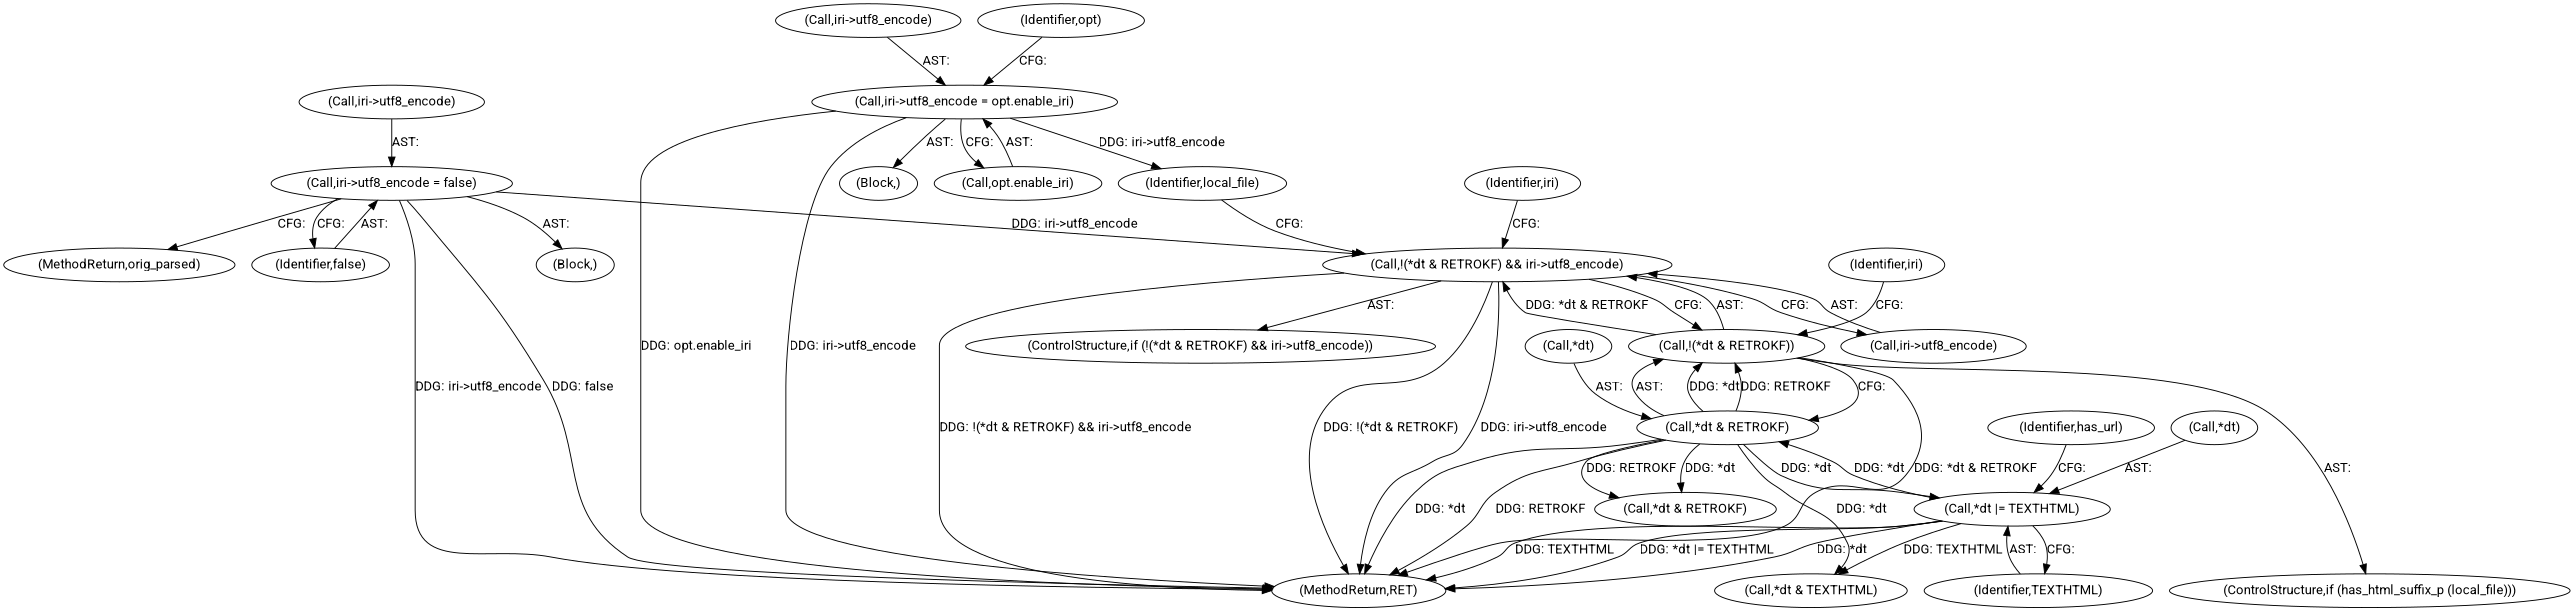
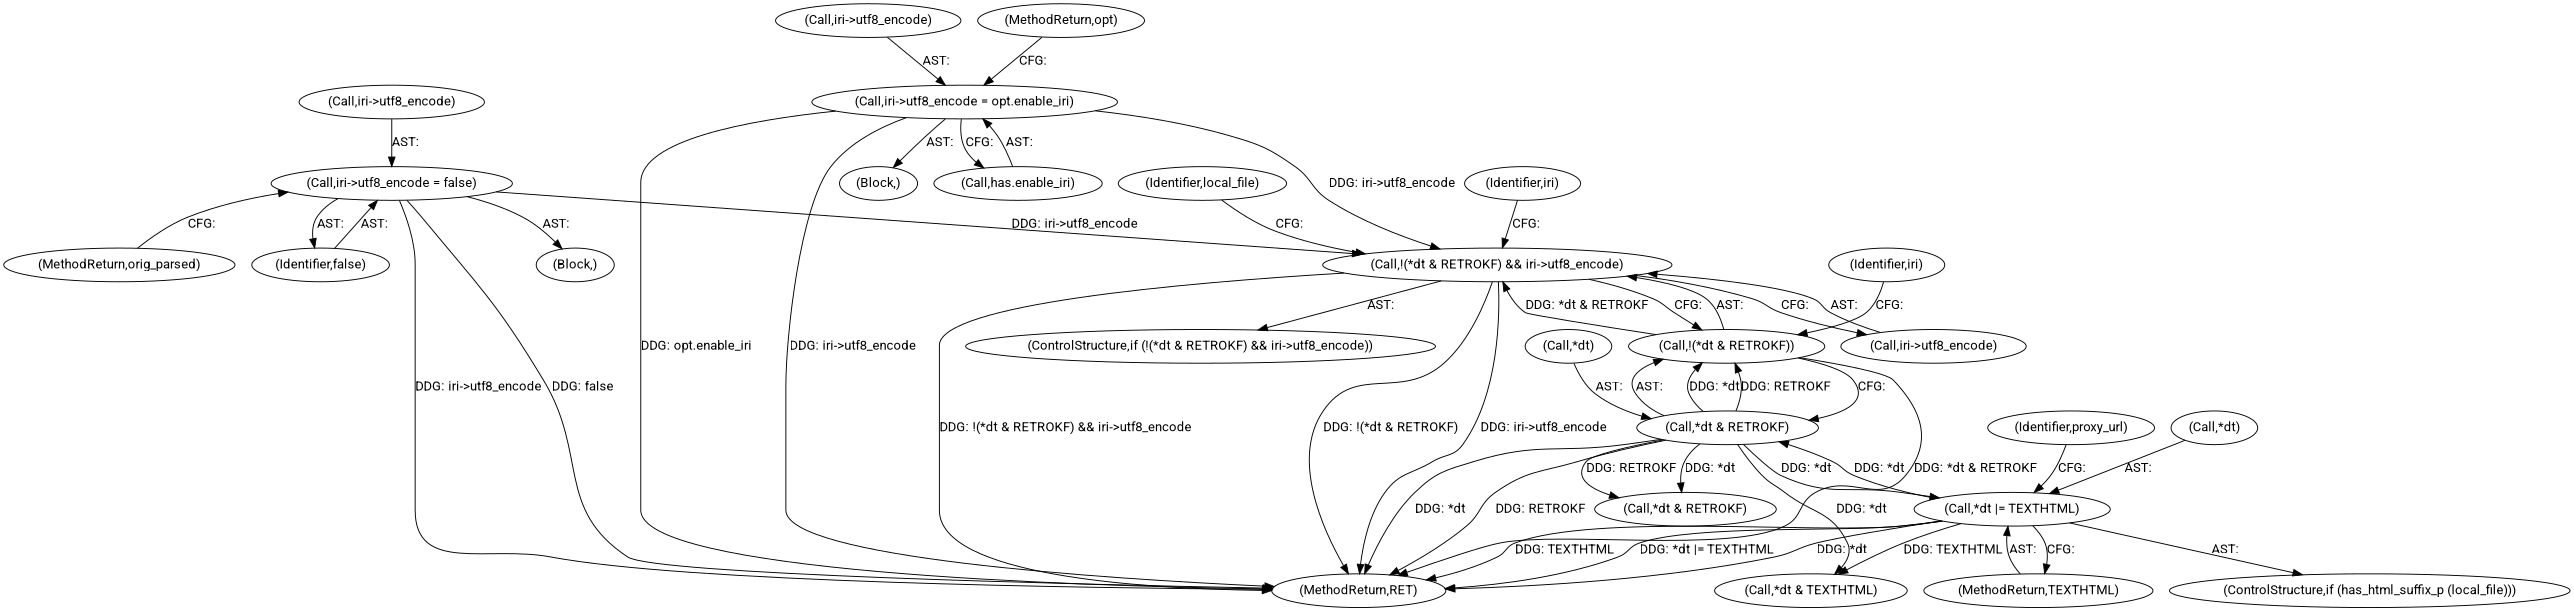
(1061, 21) -> (1061, 21)
(1081, 142) -> (1274, 153)
(1018, 183) -> (1018, 183)
(259, 223) -> (204, 211)
(333, 224) -> (333, 224)
(2126, 377) -> (2181, 548)
(2071, 428) -> (2071, 428)
(2038, 591) -> (2038, 591)
